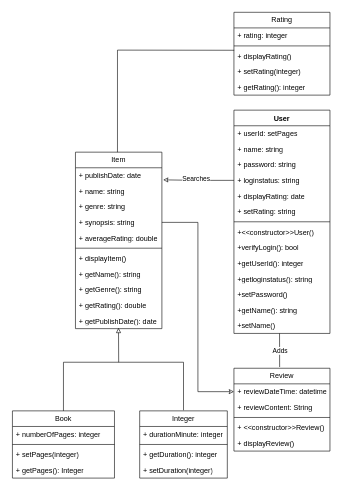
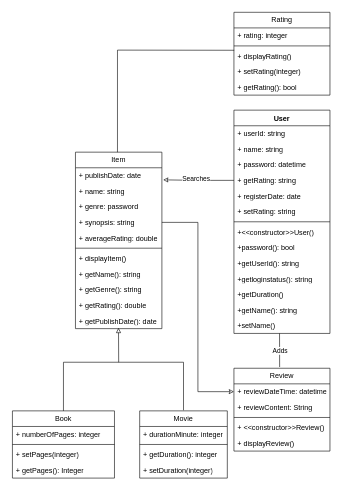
(277, 88) -> (271, 88)
(271, 134) -> (266, 134)
(270, 165) -> (274, 165)
(274, 181) -> (271, 181)
(274, 197) -> (274, 197)
(105, 207) -> (110, 207)
(273, 248) -> (269, 248)
(277, 264) -> (275, 264)
(266, 295) -> (265, 295)
(183, 419) -> (183, 419)
